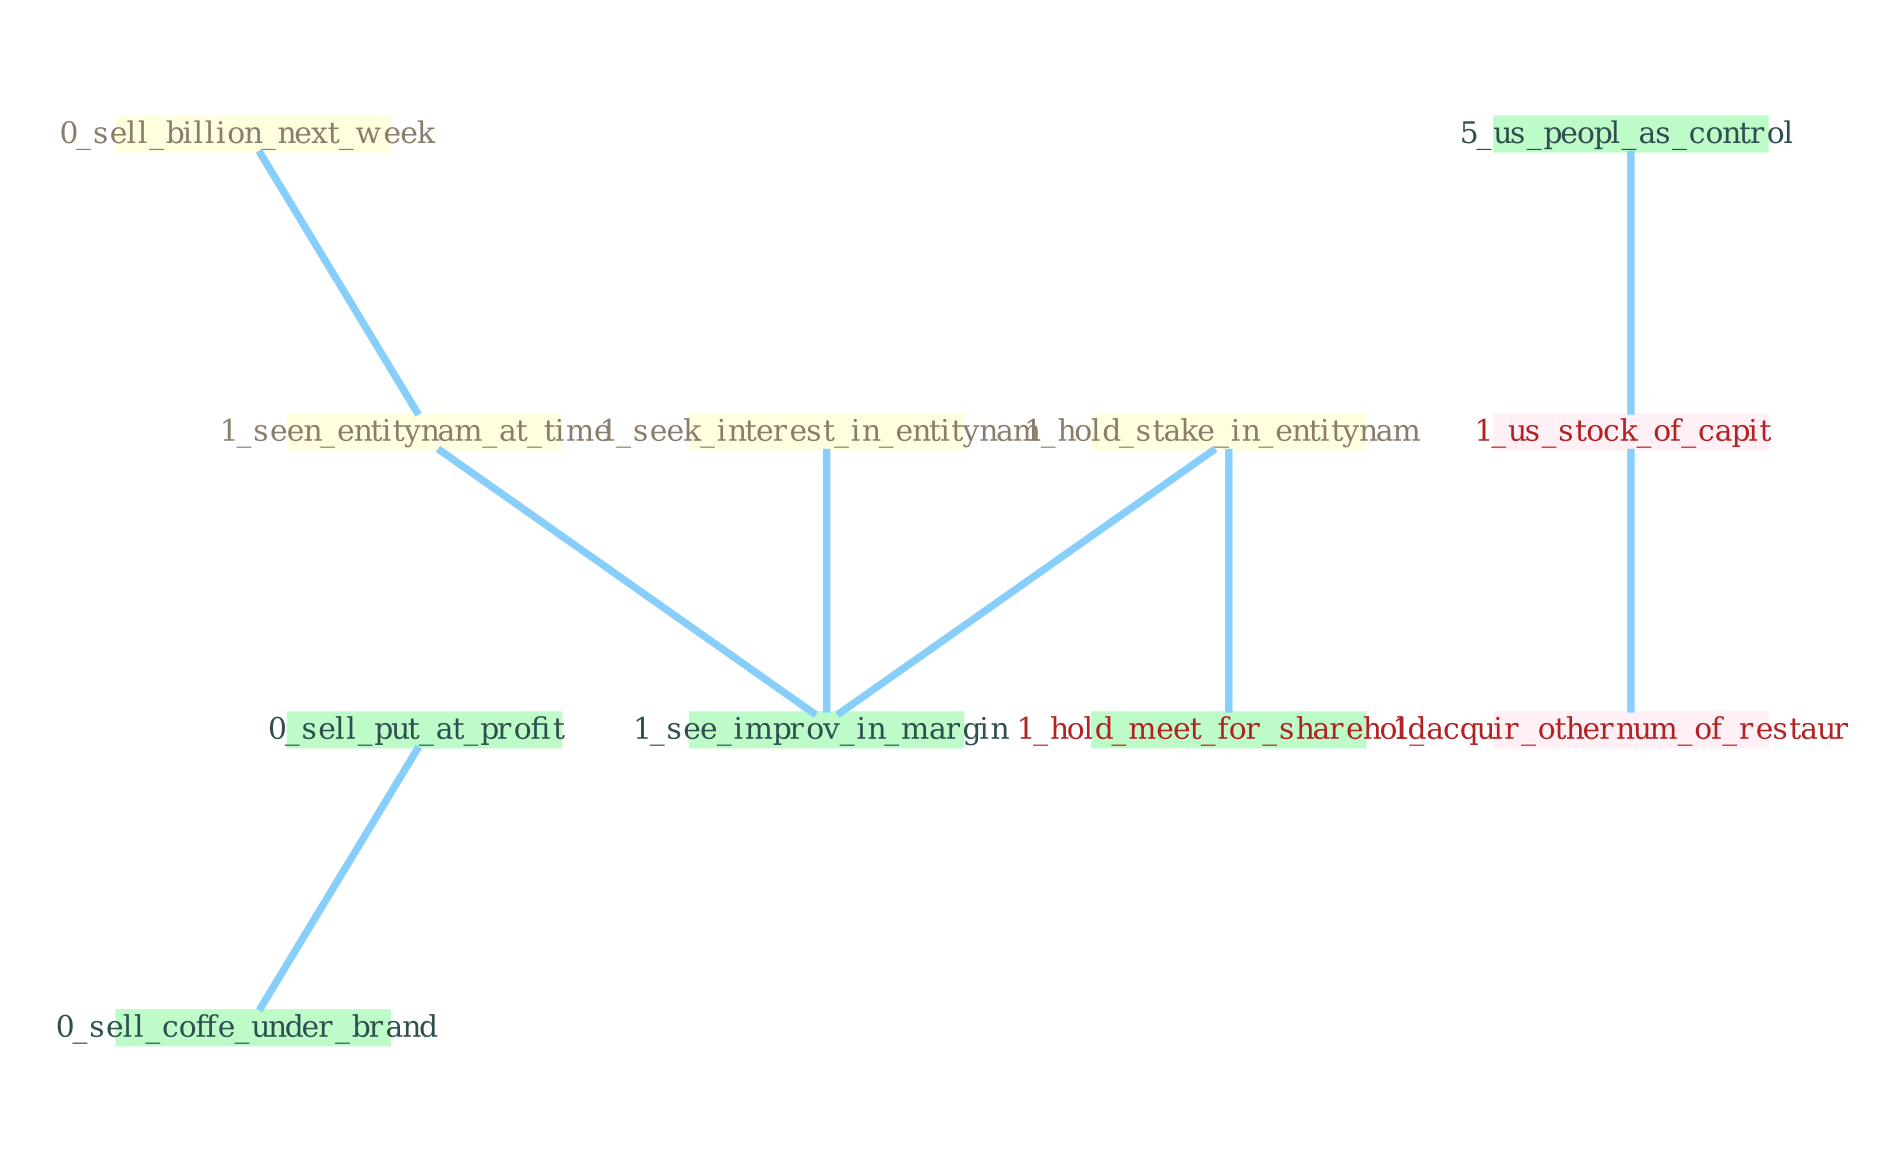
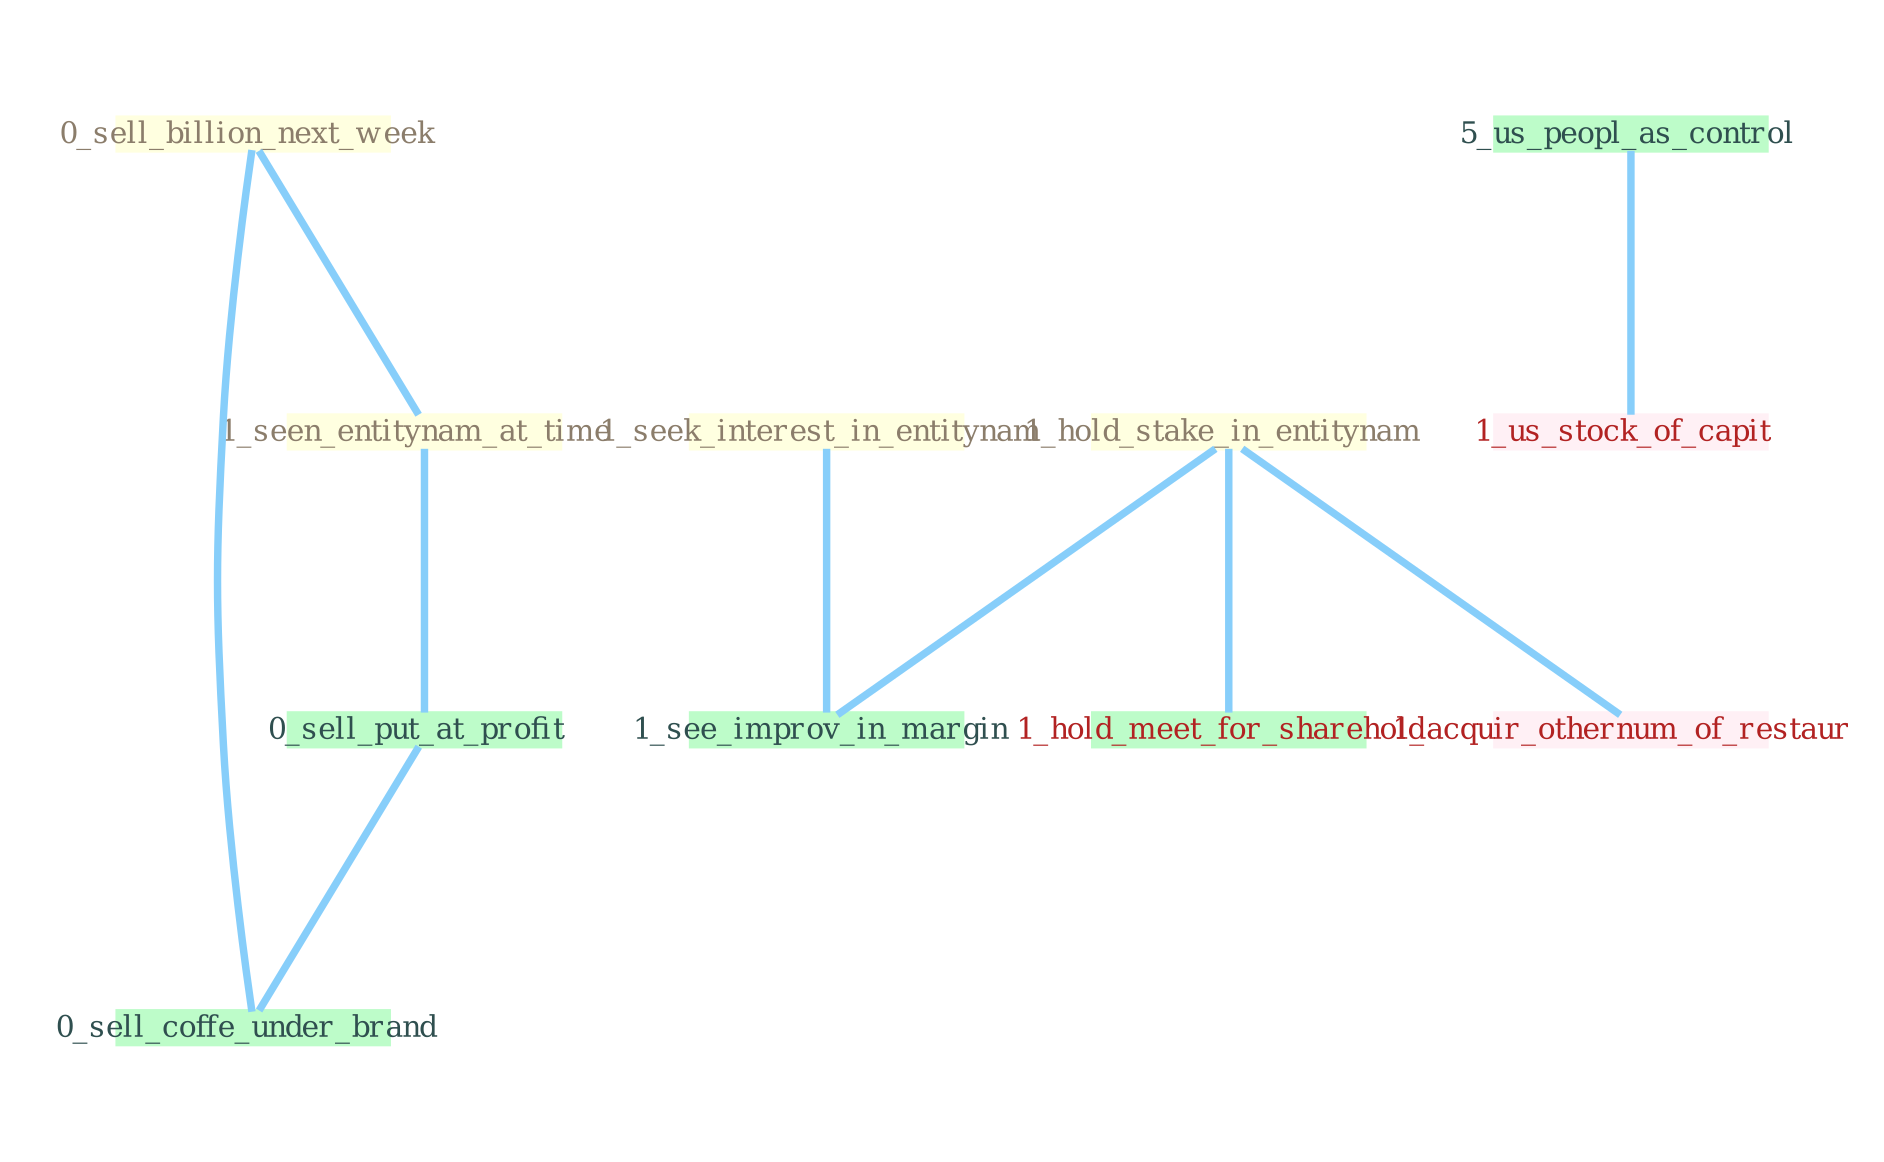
none -> (218, 581)
(1631, 581) -> (1431, 582)
(627, 582) -> (424, 581)
